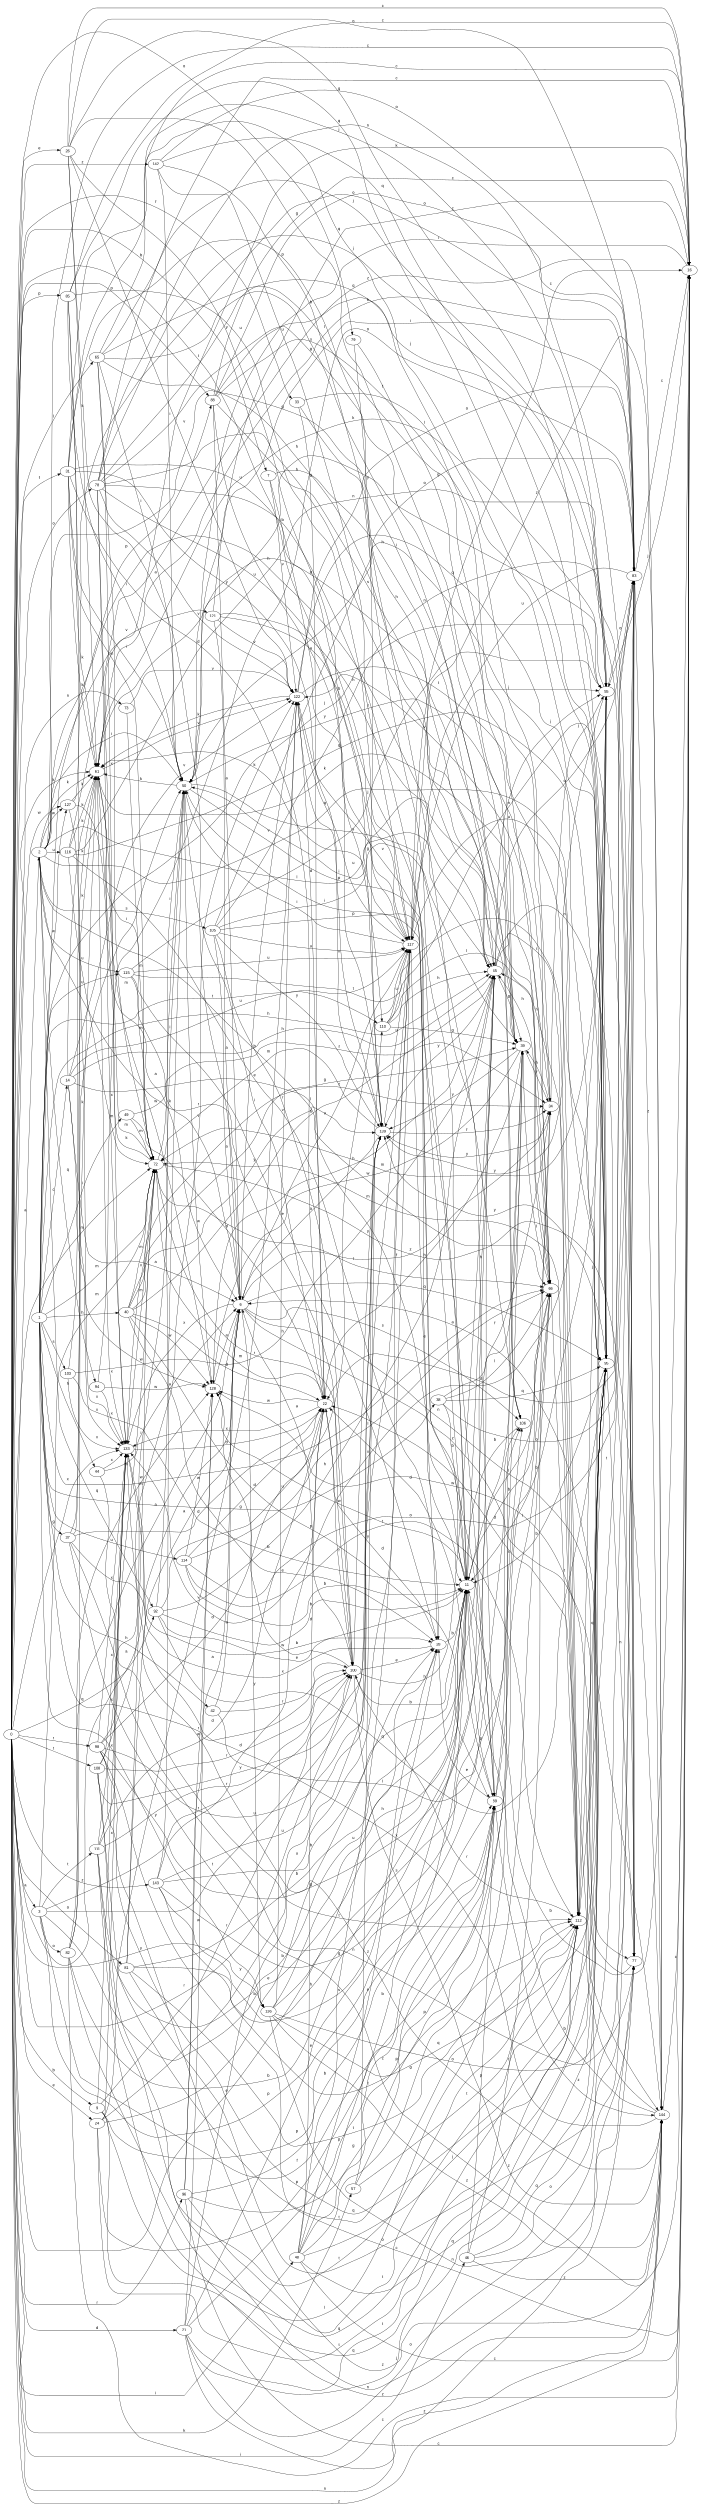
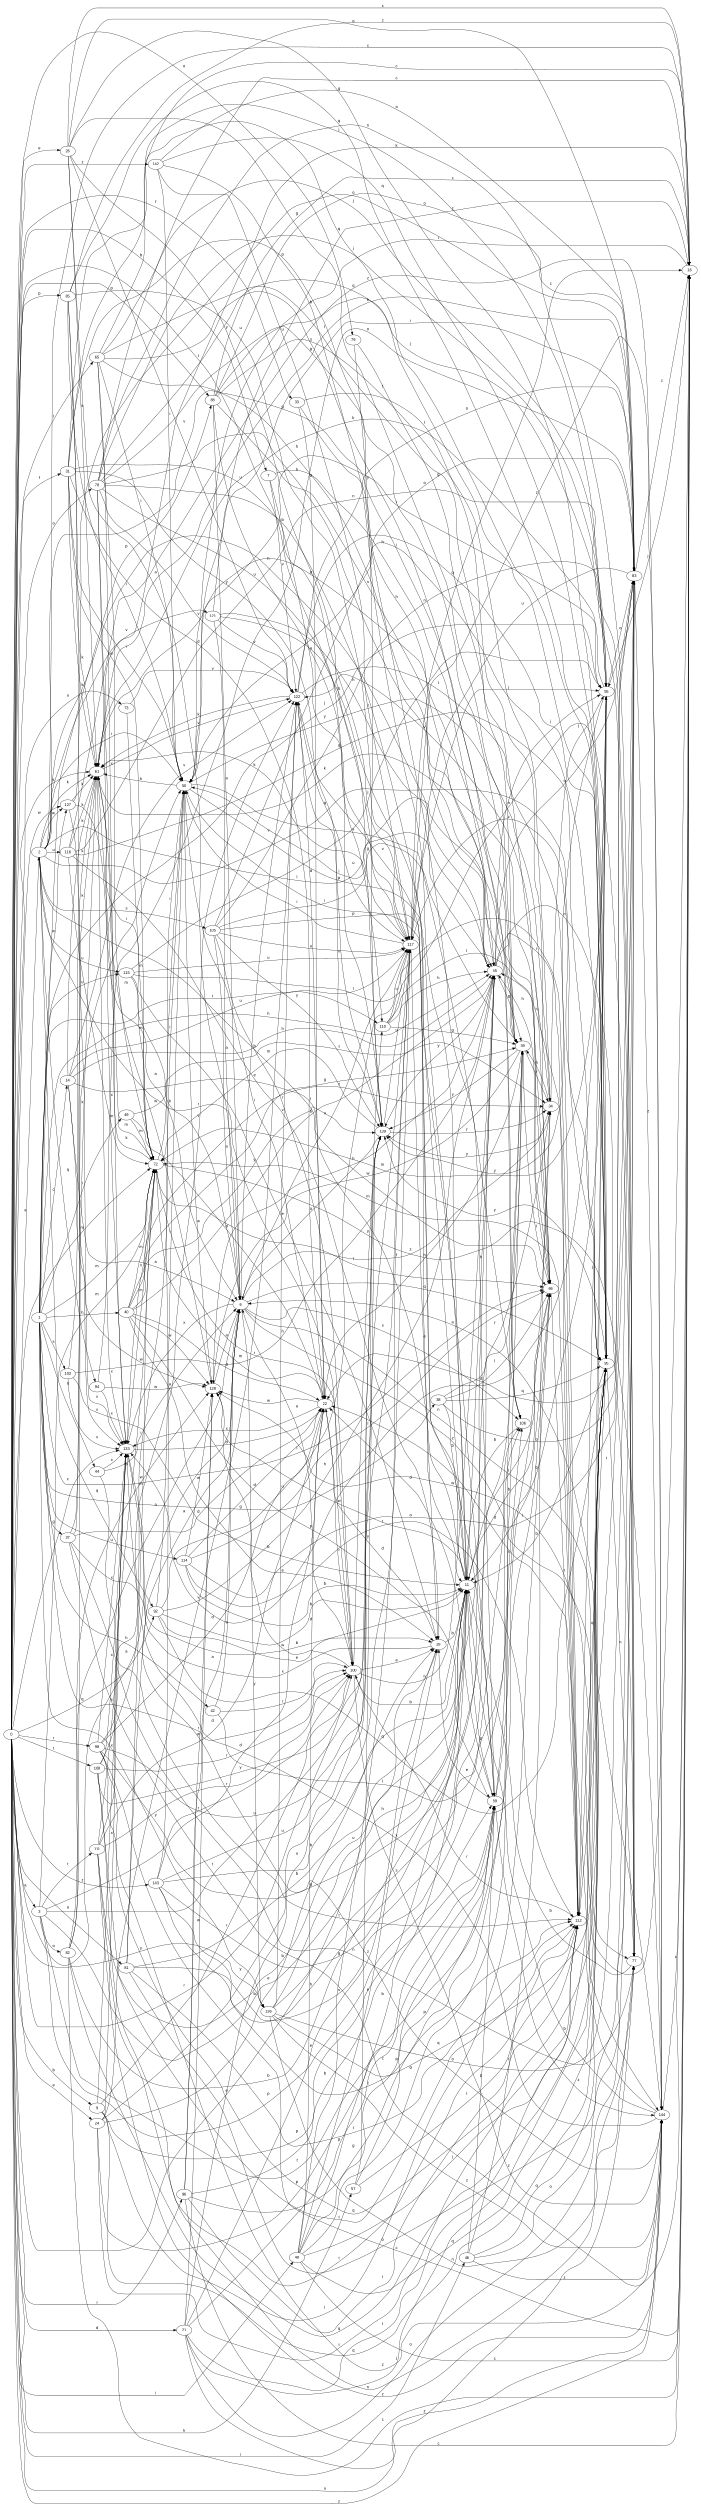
(509, 817) -> (509, 817)
